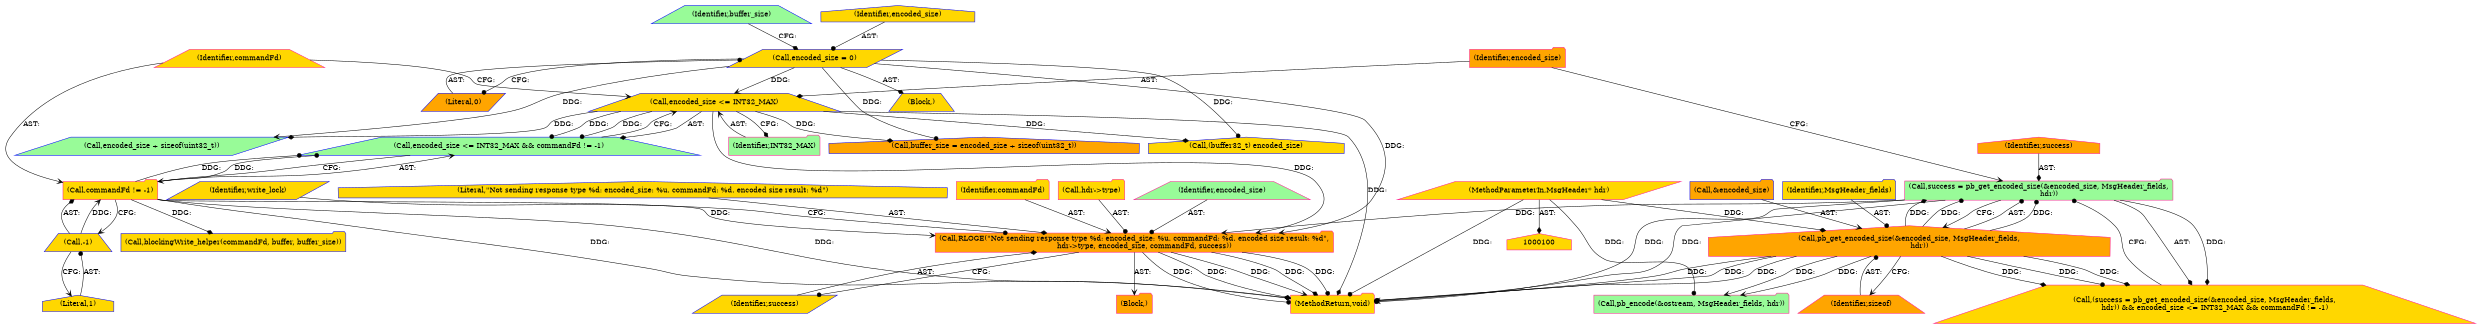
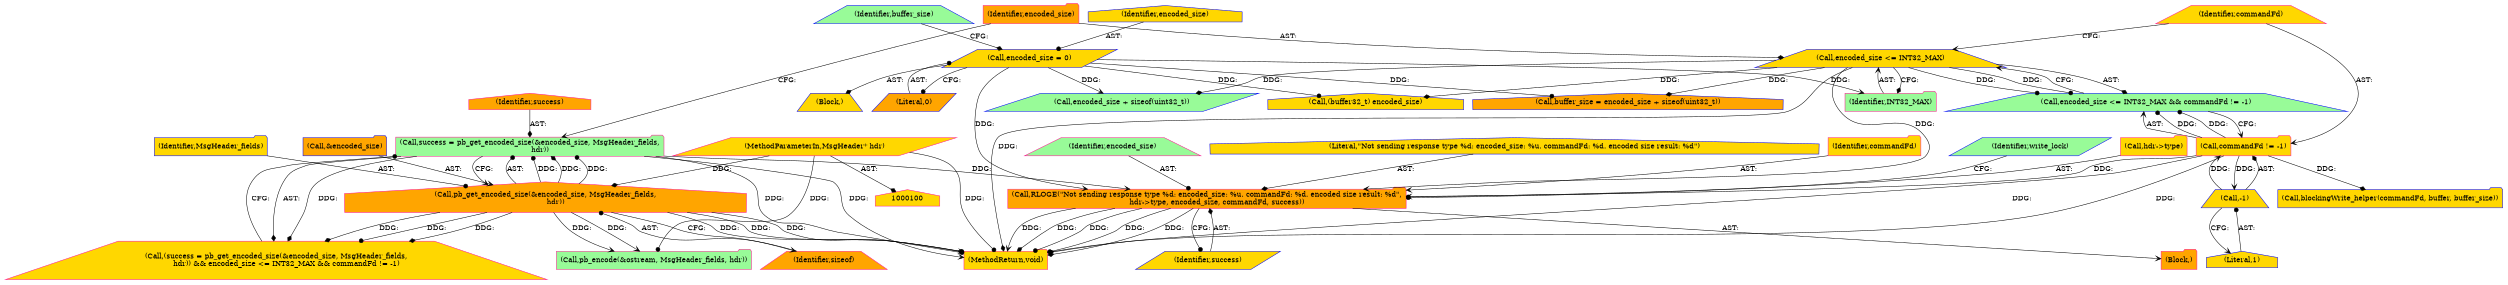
(767, 79) -> (1422, 64)
(248, 191) -> (2030, 147)
(128, 213) -> (2247, 169)
